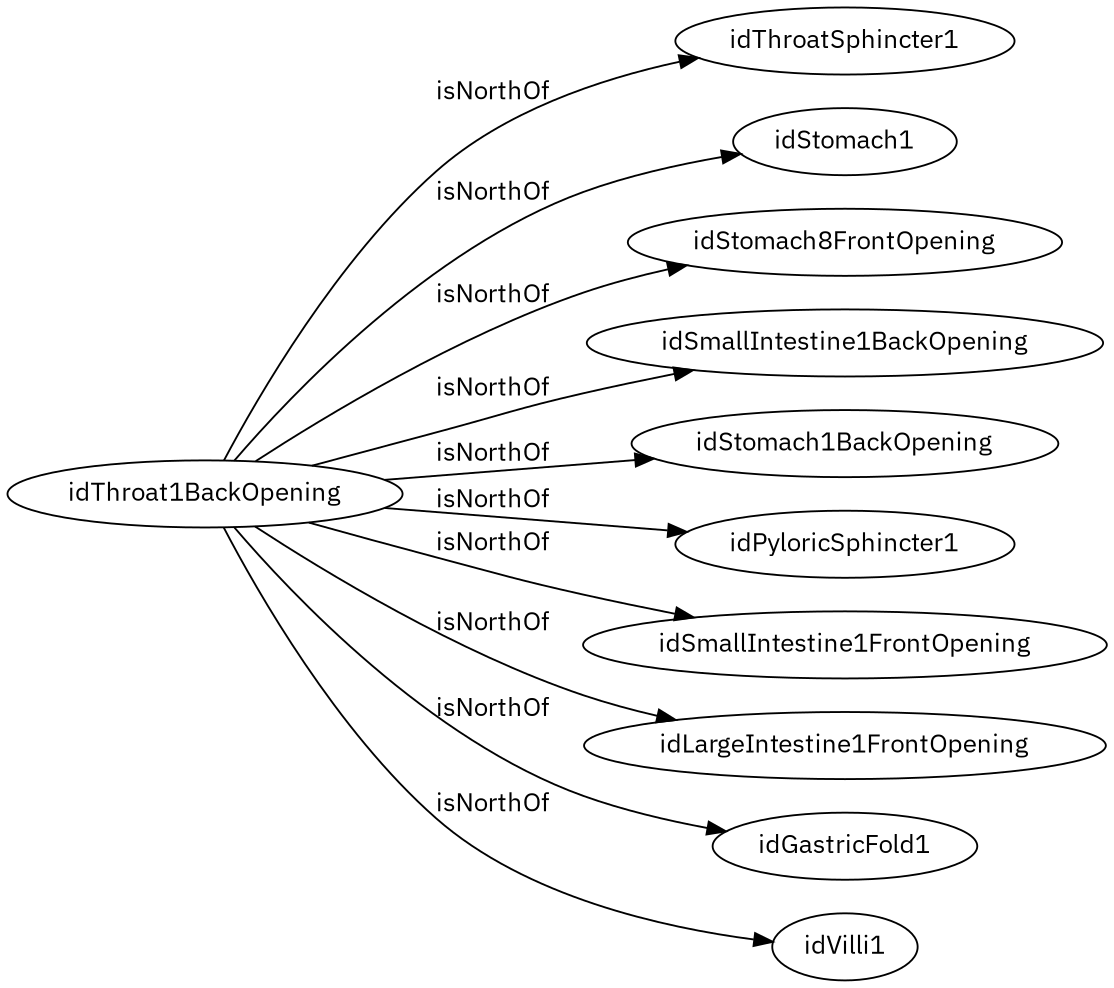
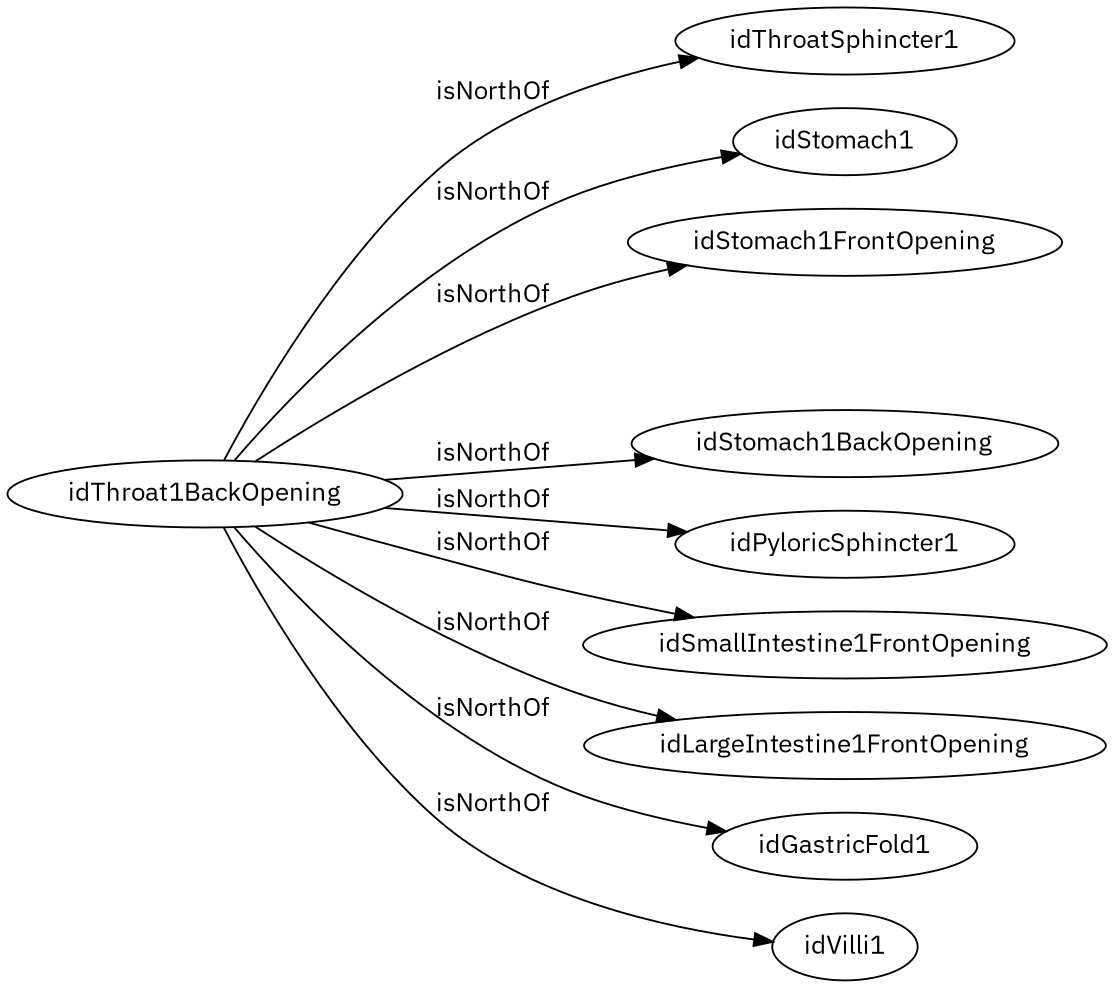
(845, 242) -> (845, 242)
(845, 343) -> none
